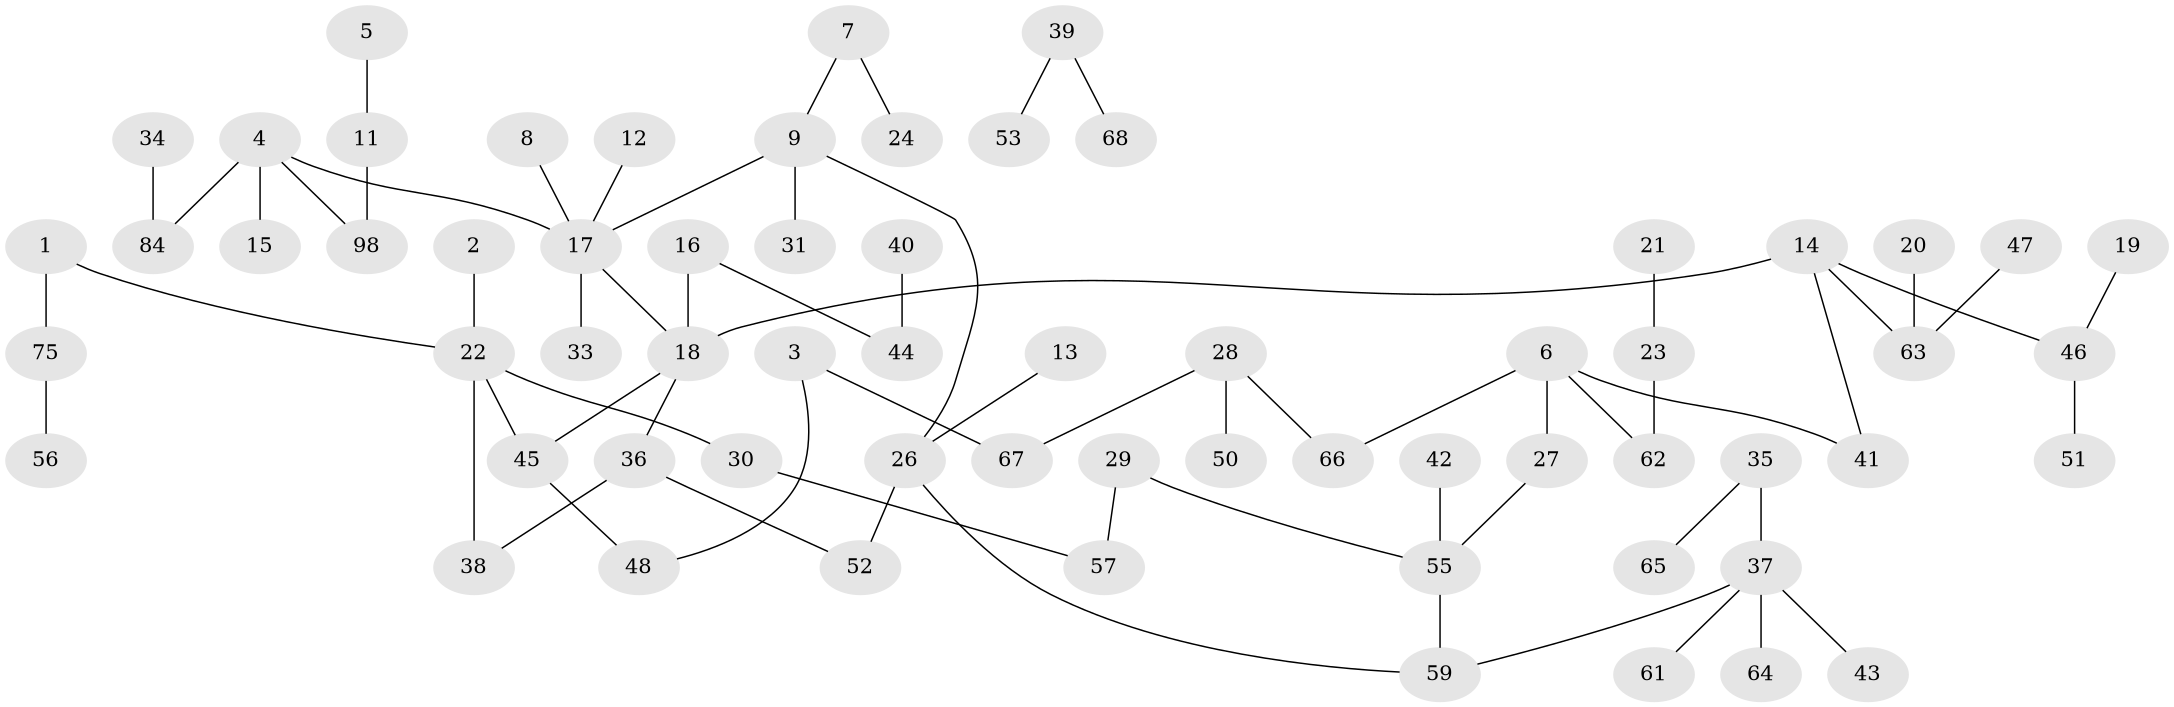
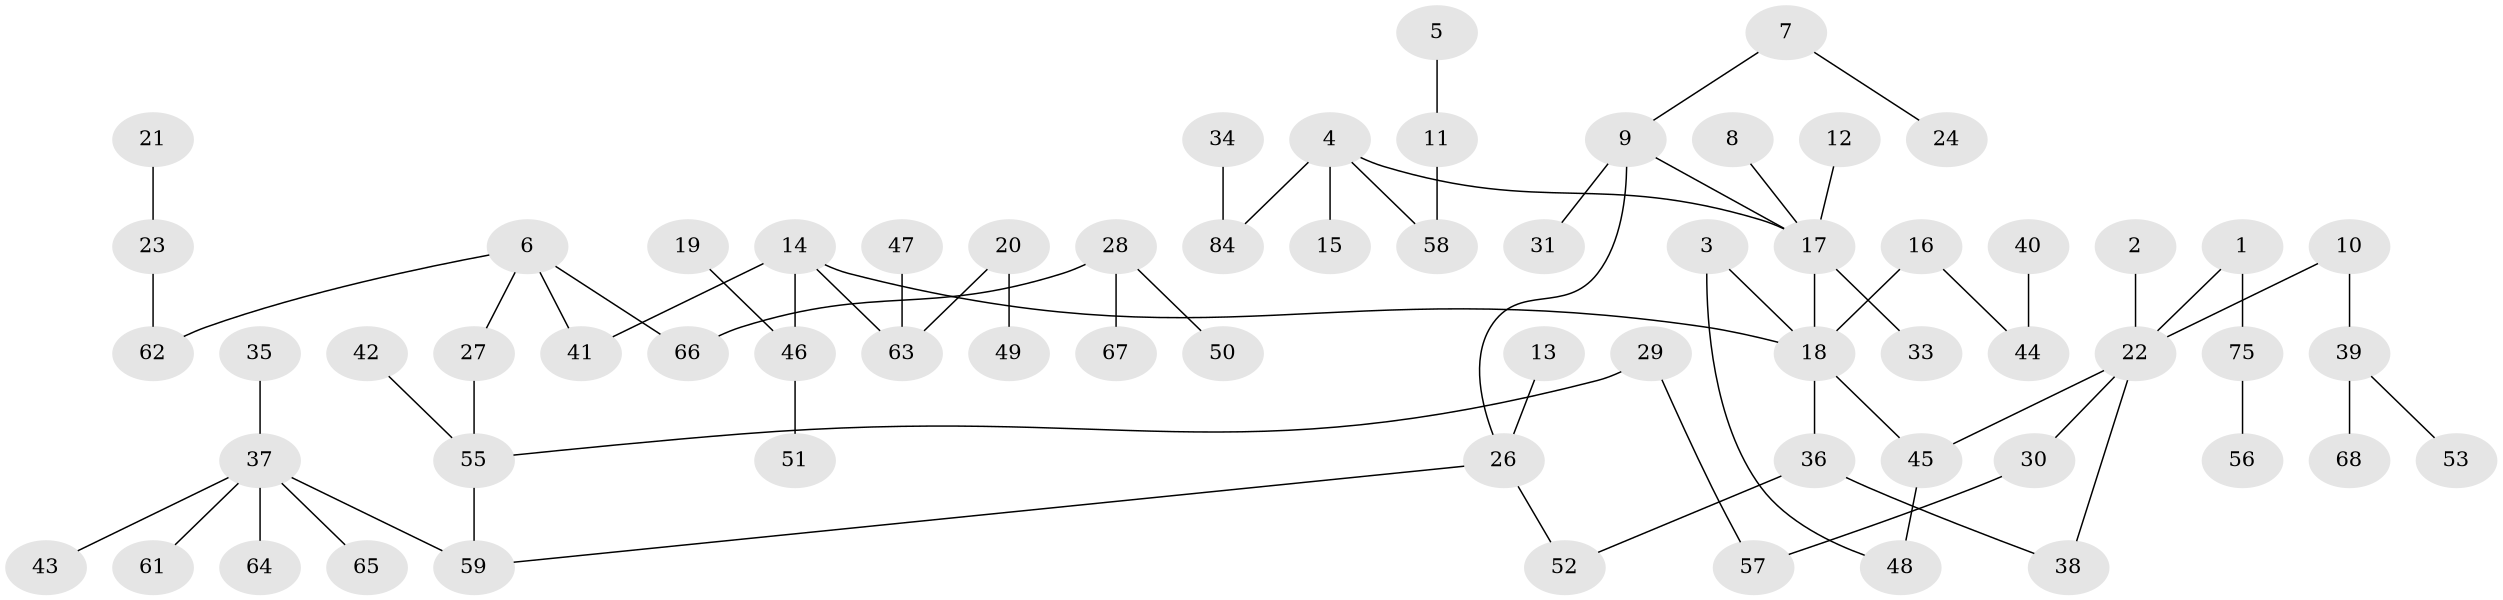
(367, 247) -> (1437, 247)
none -> (2350, 247)
none -> (1009, 354)
(904, 407) -> (1761, 300)
(1708, 514) -> (313, 514)
